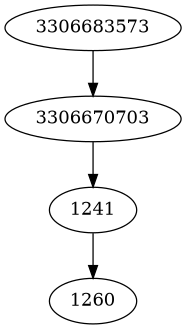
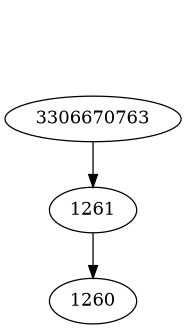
(93, 28) -> none
(93, 119) -> (93, 119)
(93, 210) -> (93, 210)
